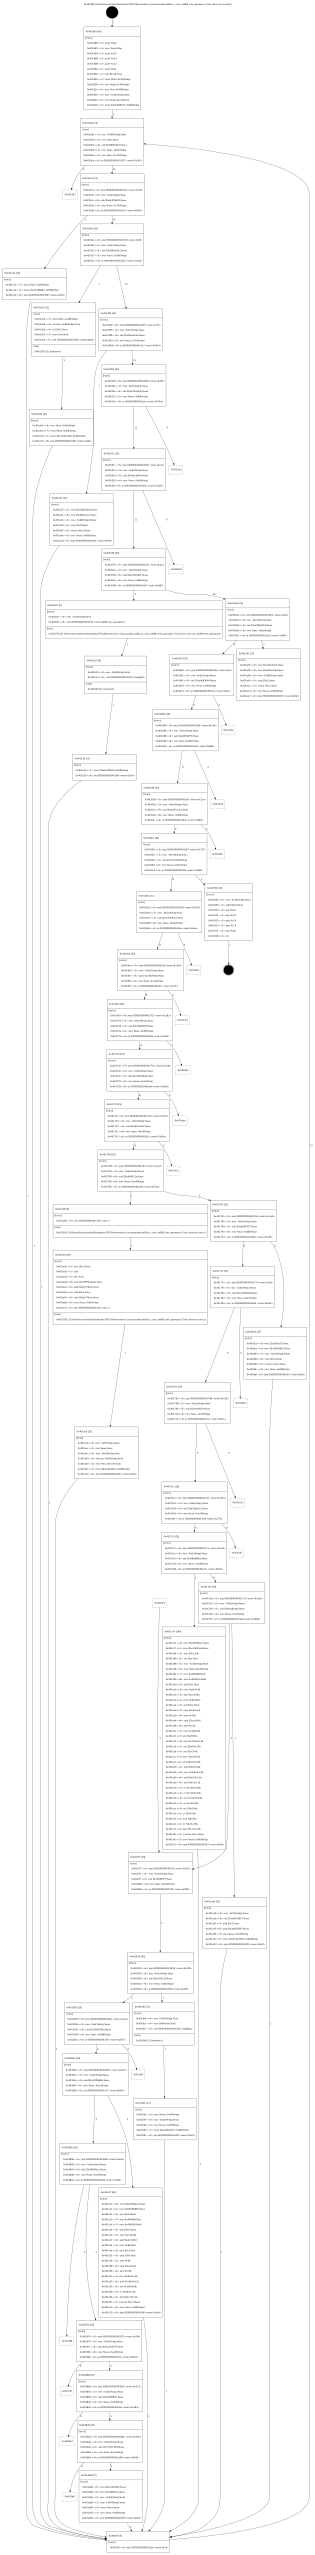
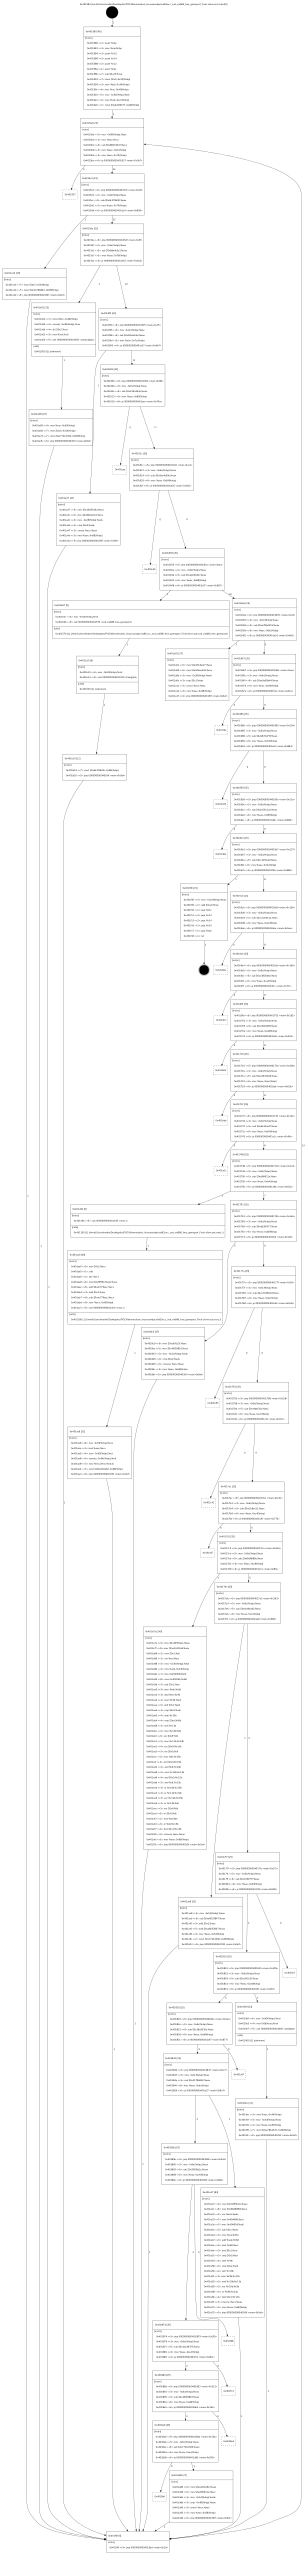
(158, 1729) -> (272, 1930)
